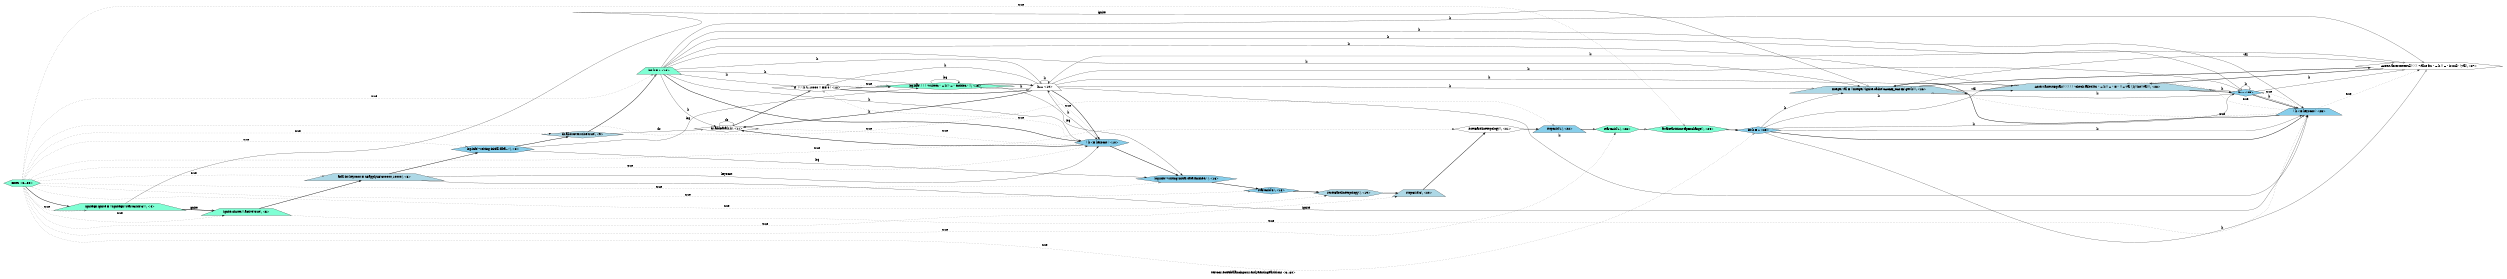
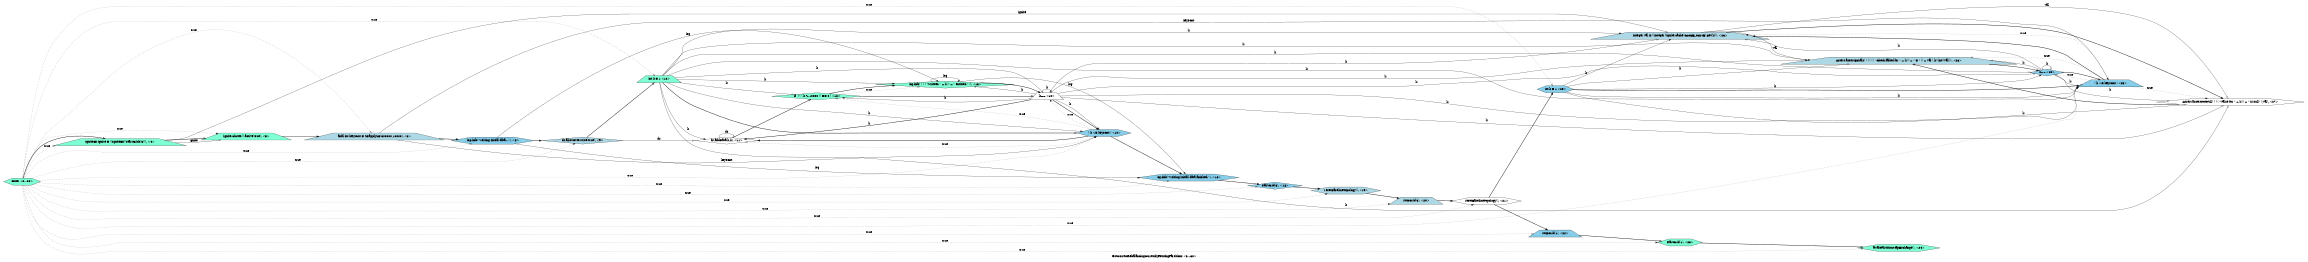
(817, 88) -> (817, 96)
(1731, 130) -> (1520, 146)
(1758, 130) -> (1555, 89)
(1306, 208) -> (1189, 21)
(1332, 223) -> (1062, 225)
